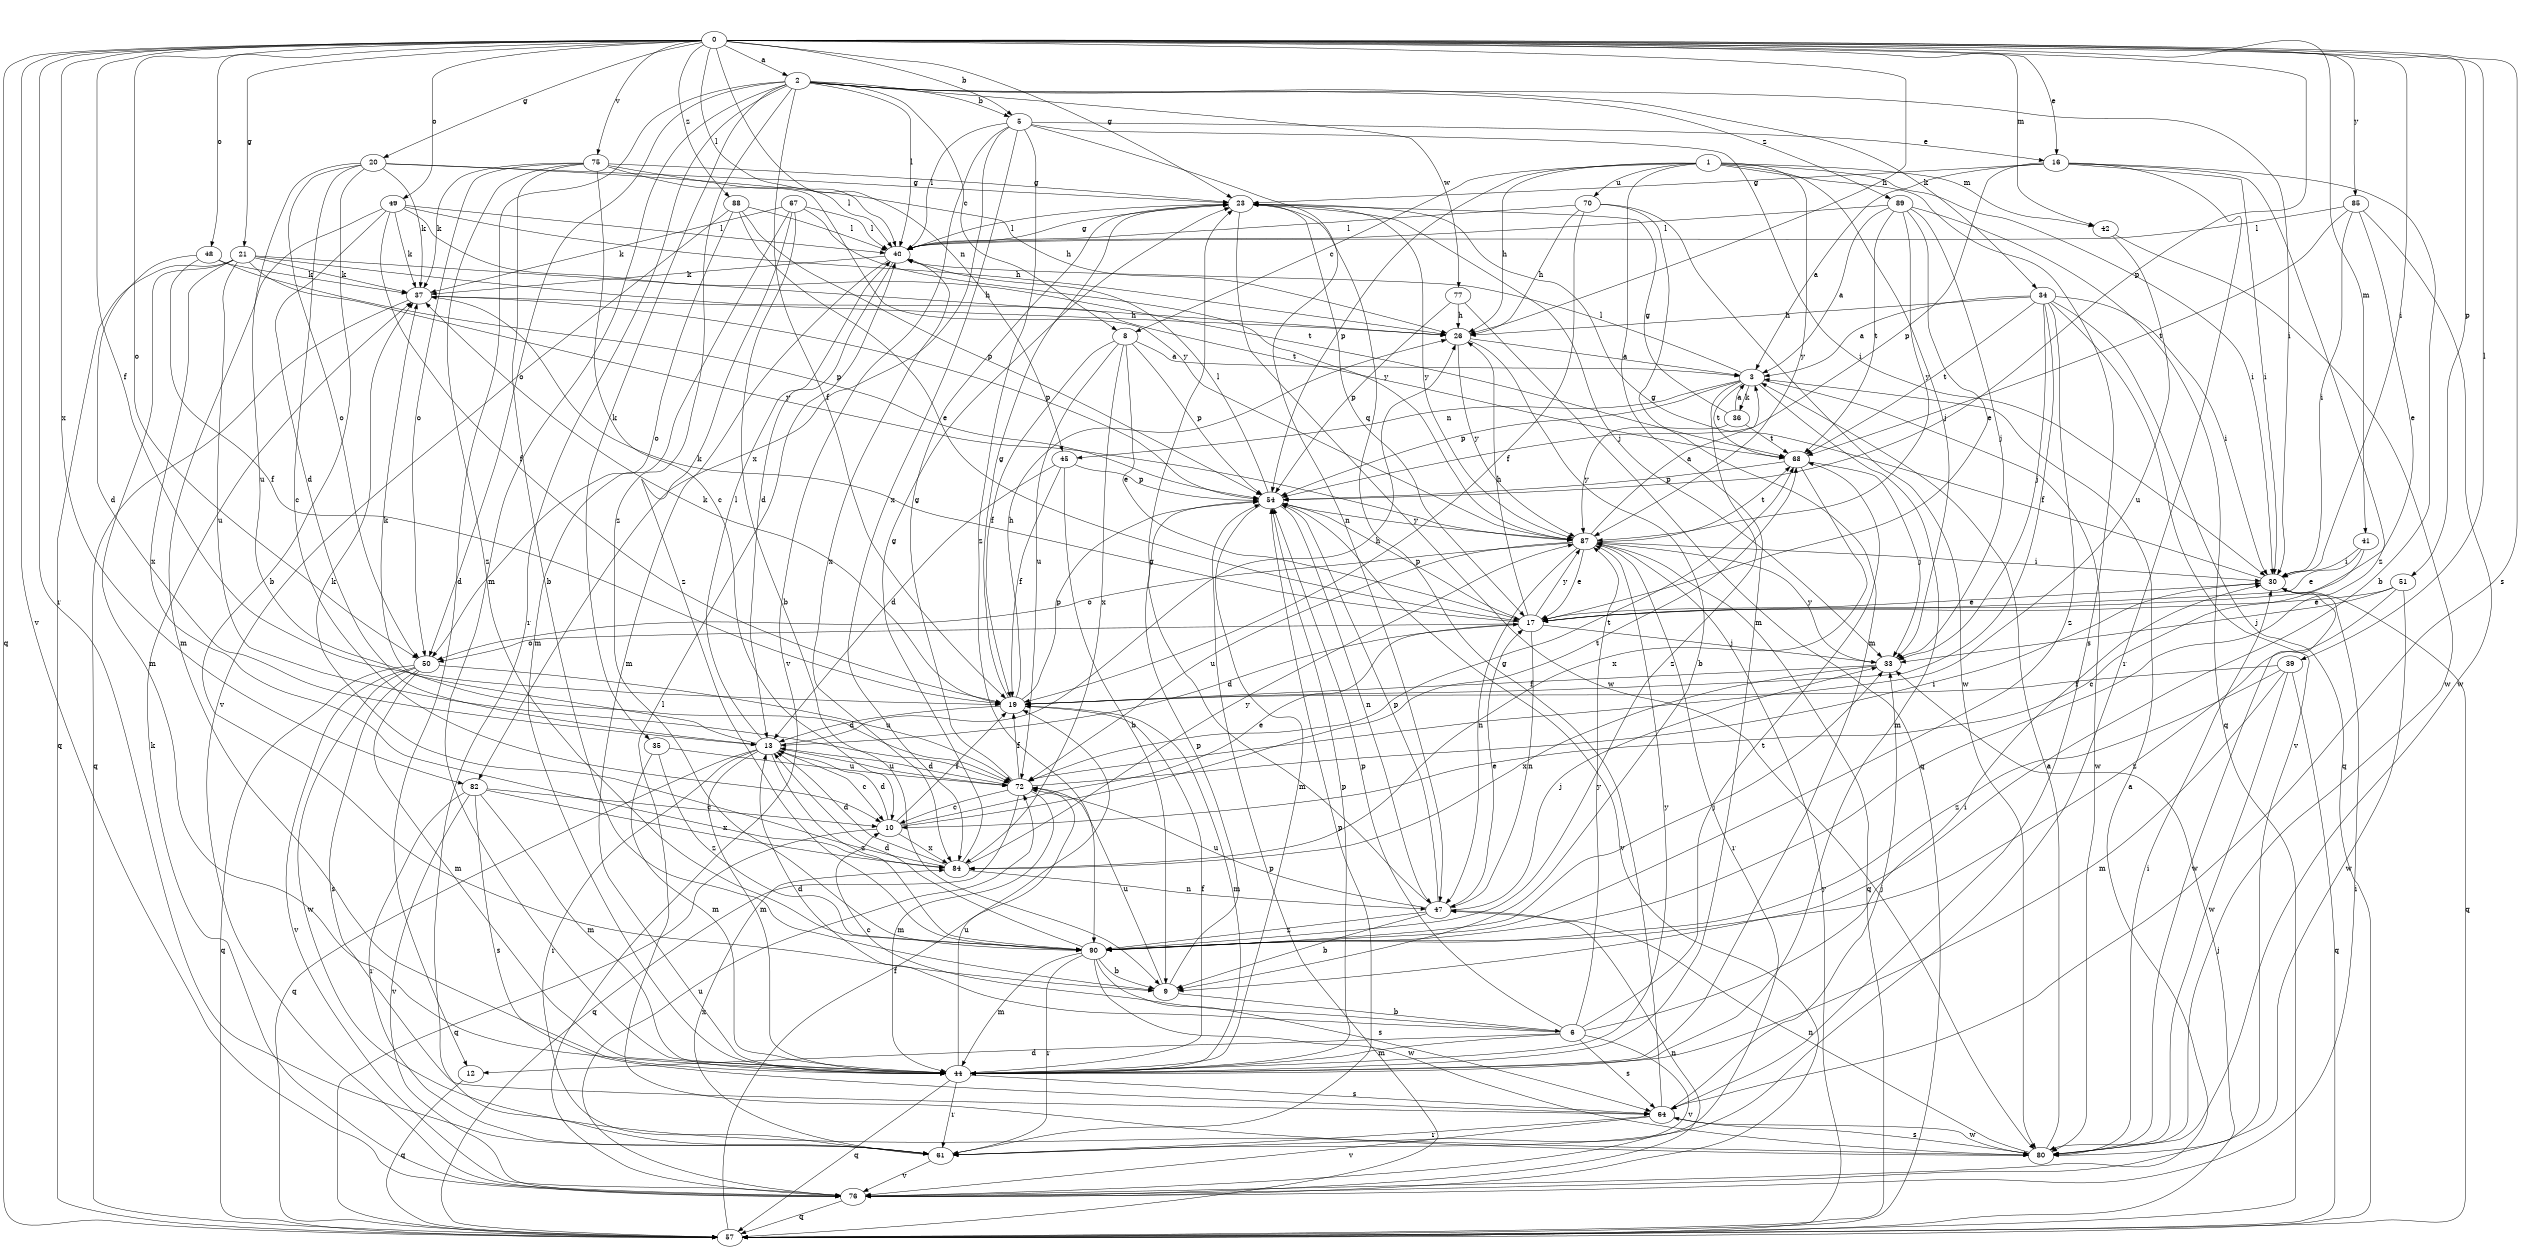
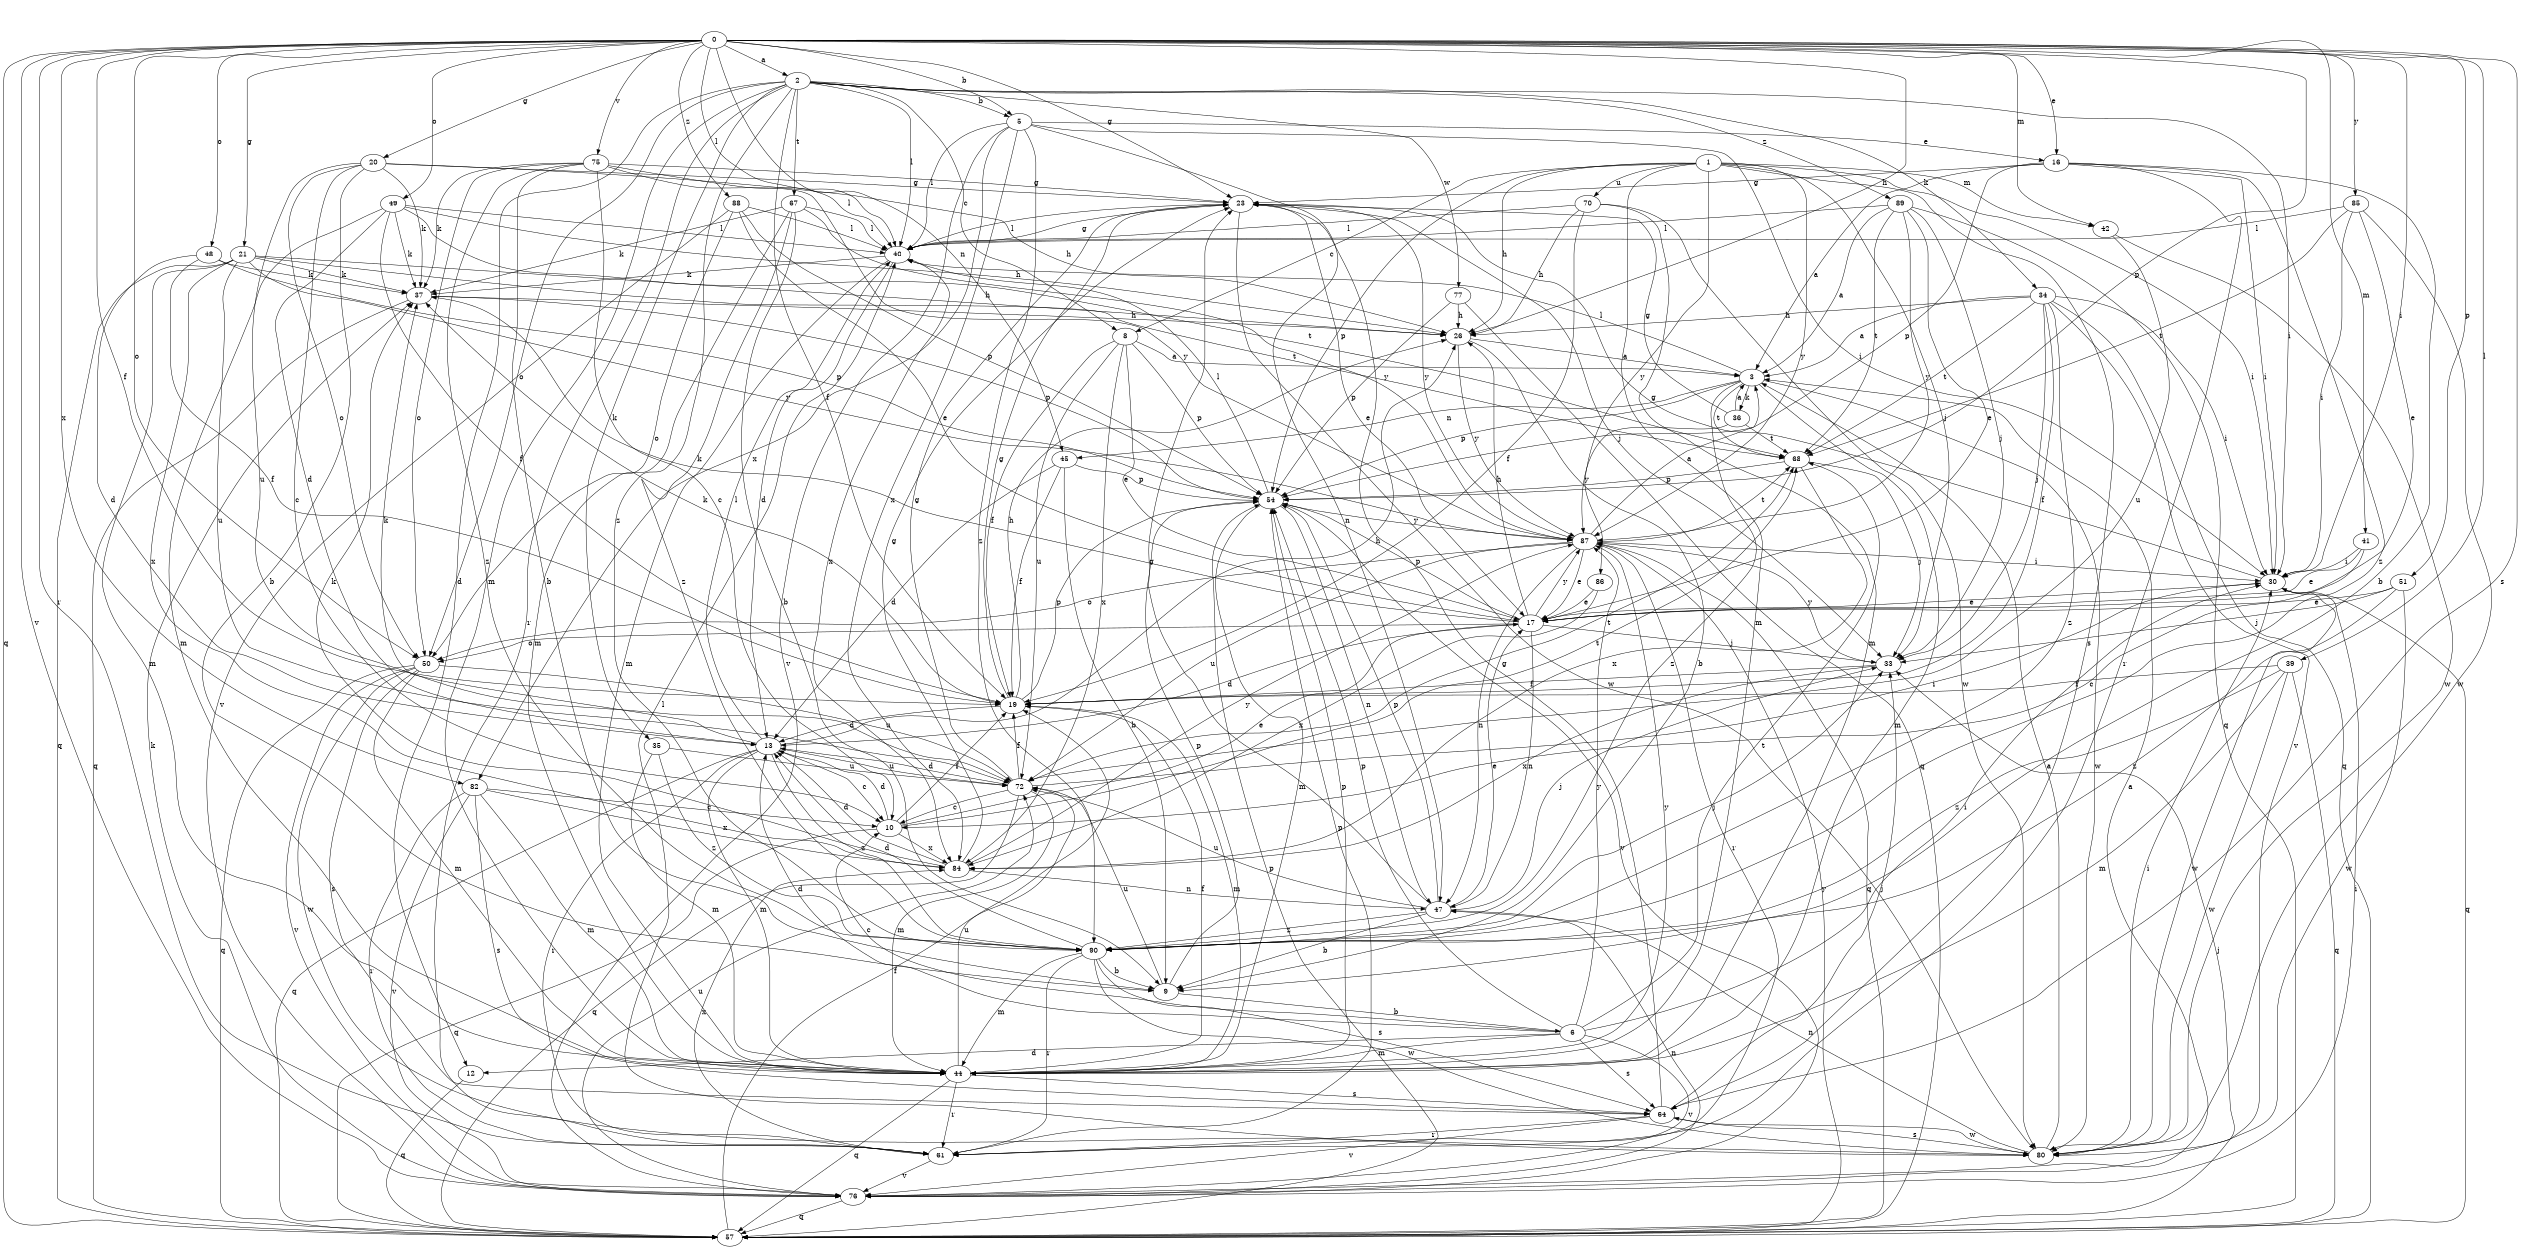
none -> (796, 140)
(1368, 419) -> (1368, 419)
none -> (1600, 582)
